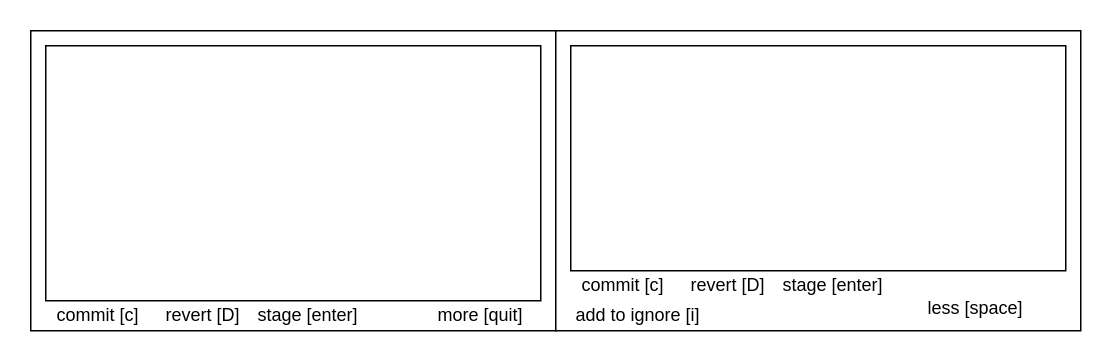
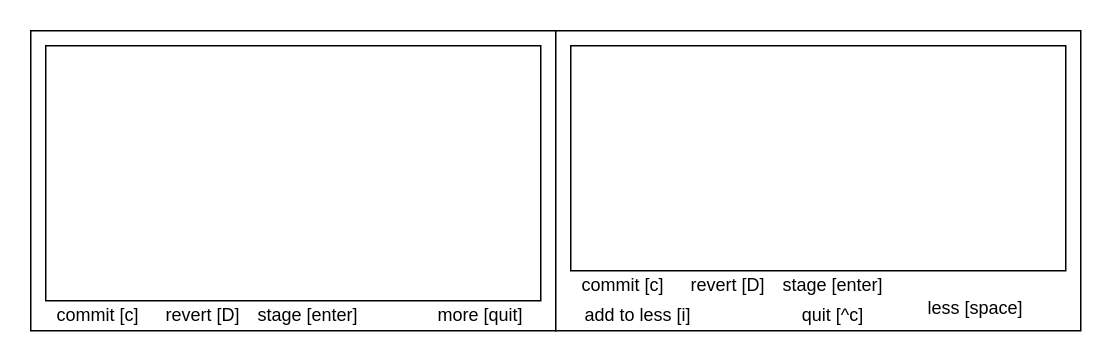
(638, 316) -> (638, 316)
none -> (833, 316)
